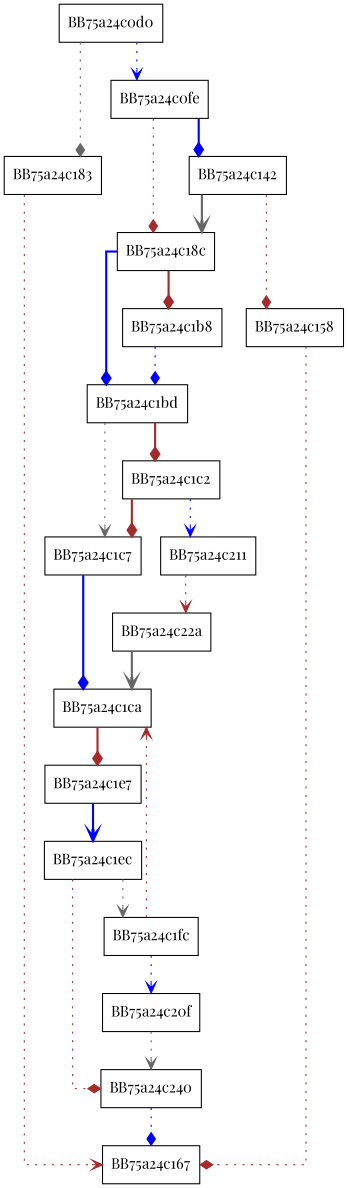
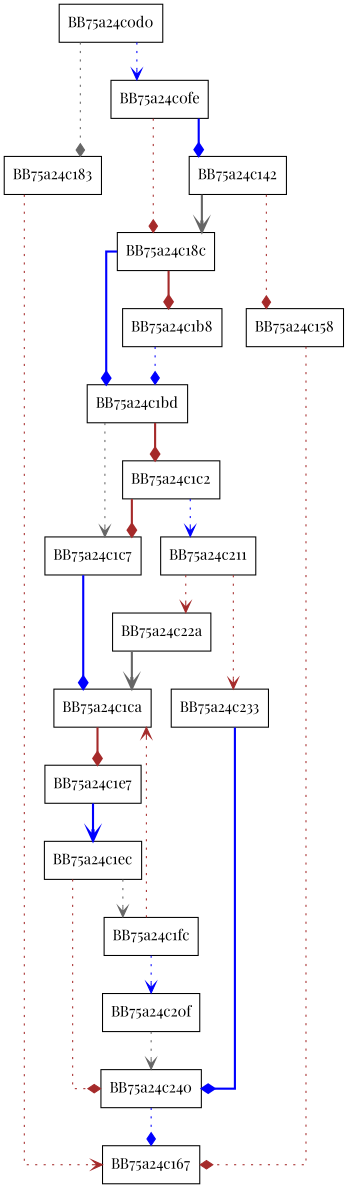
none -> (220, 708)
